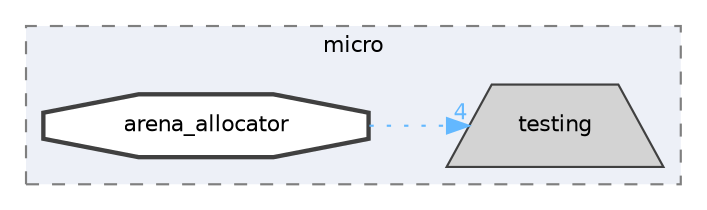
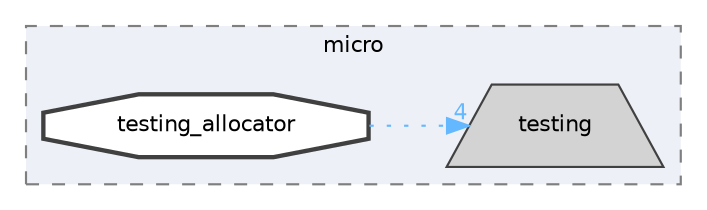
(206, 126) -> (206, 126)
